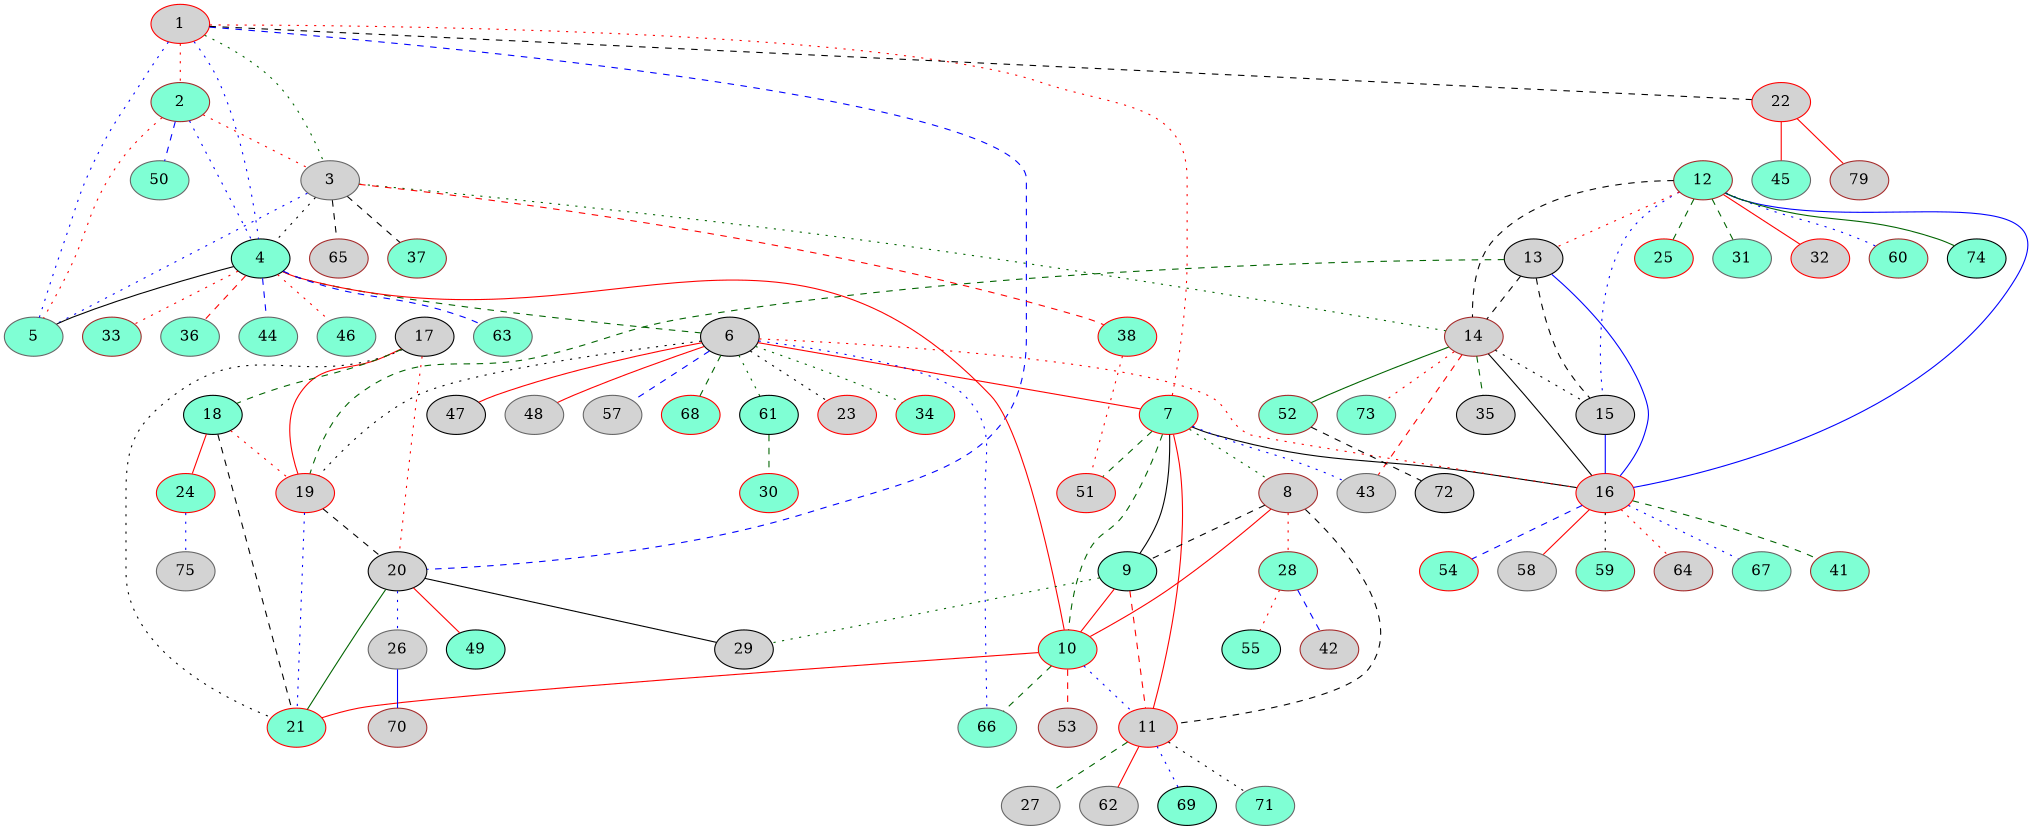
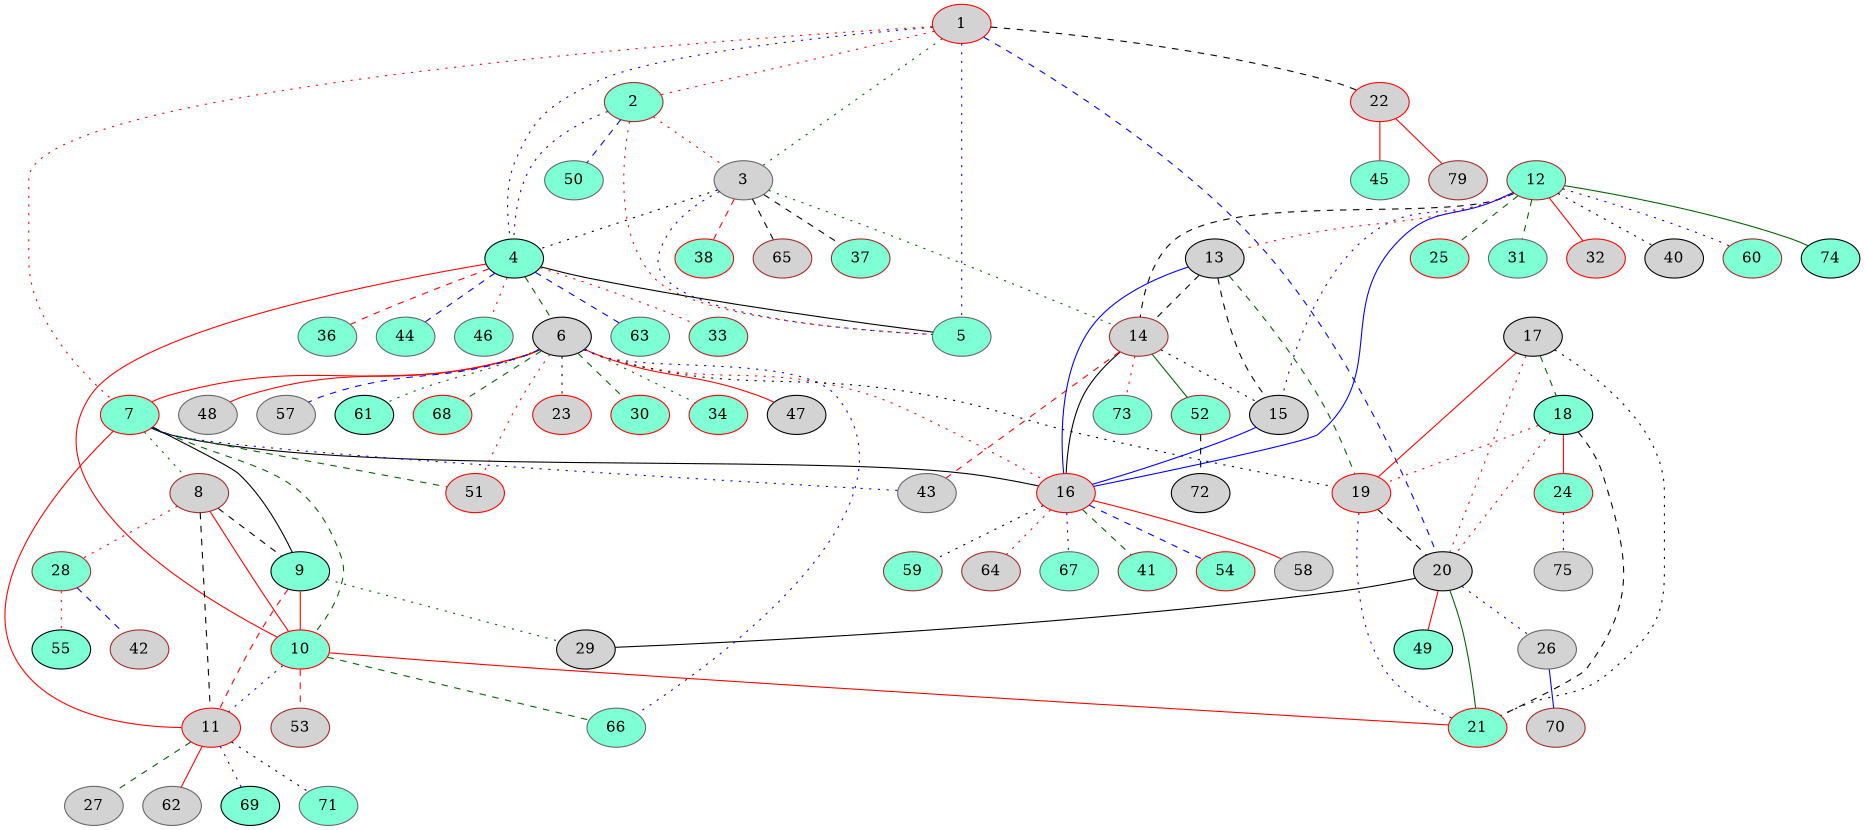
none -> (1674, 258)
(1107, 415) -> (513, 413)
(1486, 415) -> none
(769, 454) -> (601, 376)
none -> (1503, 493)
